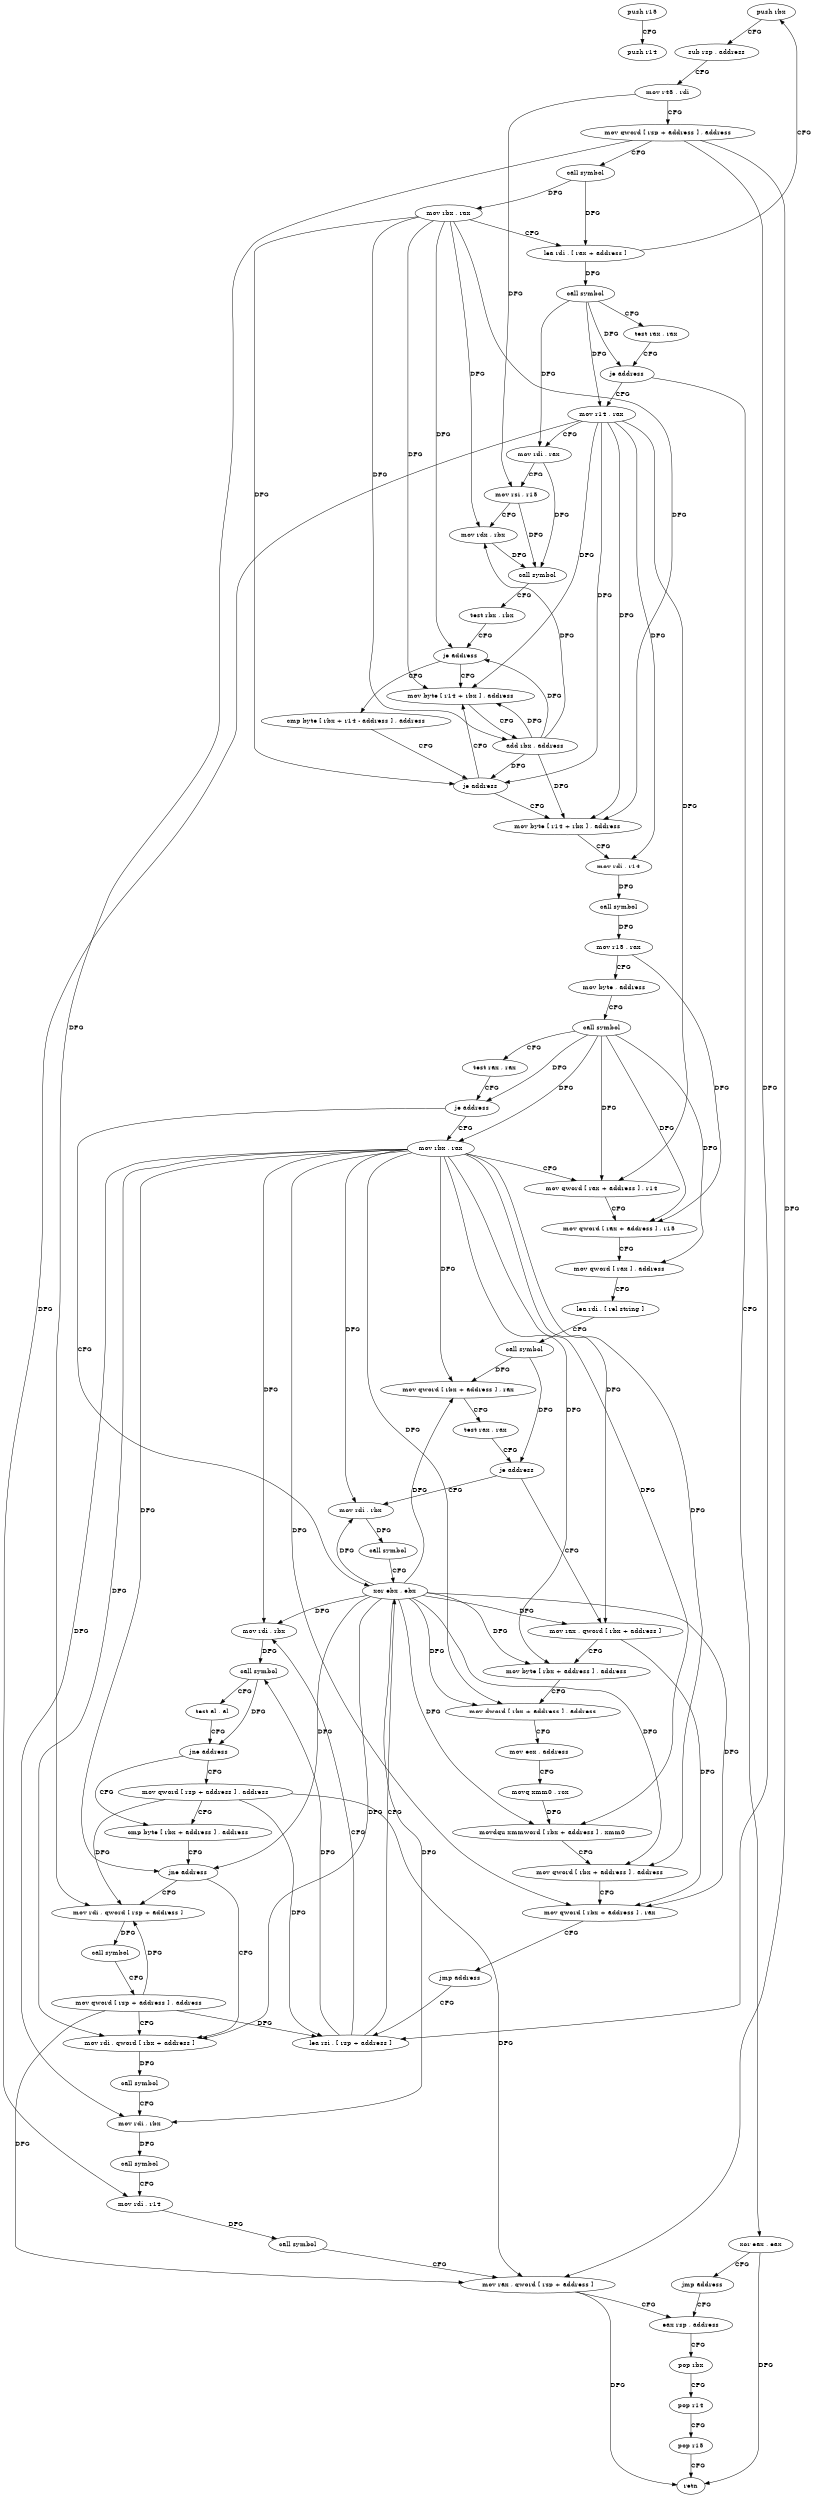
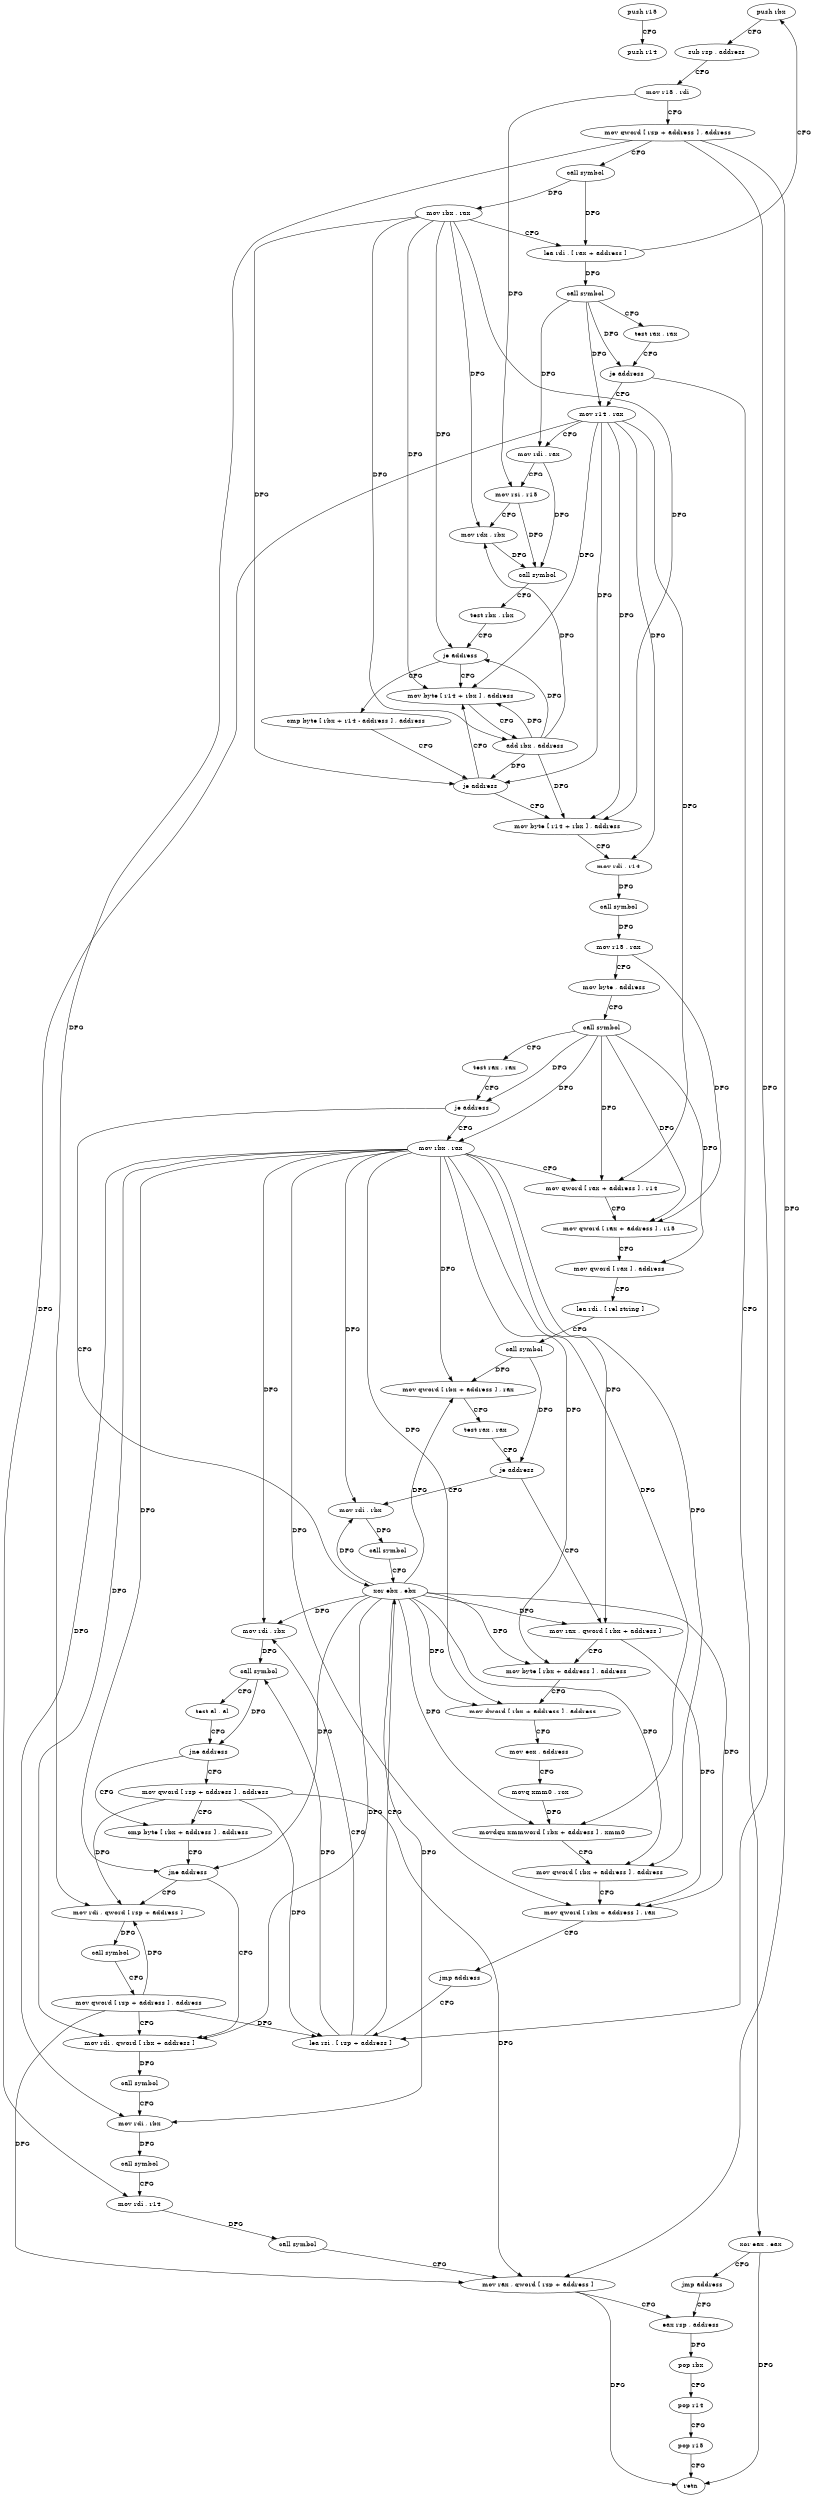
(668, 92) -> (668, 92)
(698, 2345) -> (699, 2345)
